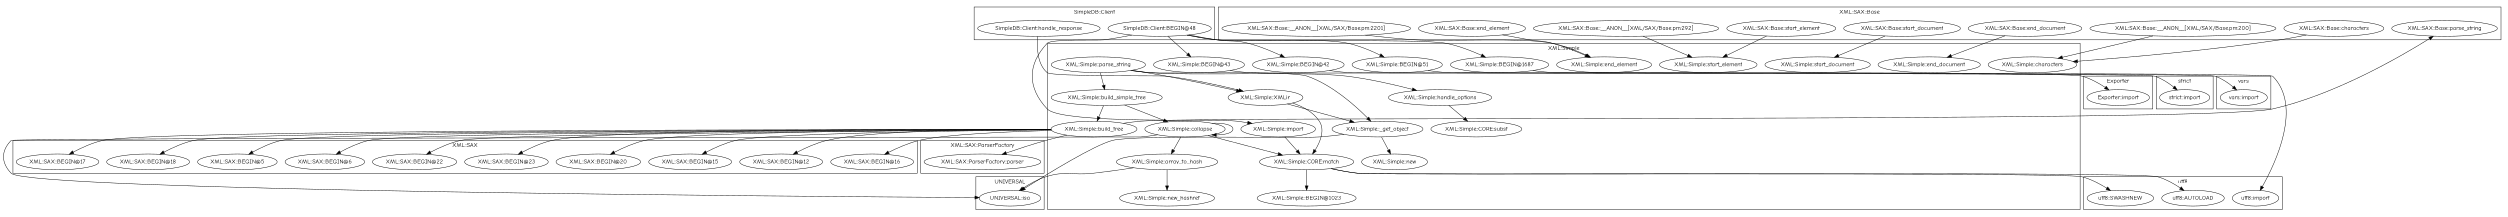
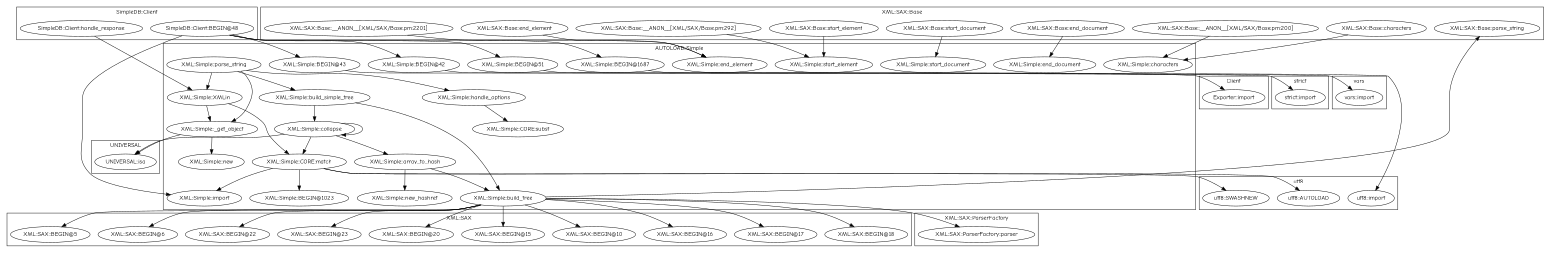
(1564, 48) -> (679, 48)
(2118, 81) -> (1234, 81)
(1291, 144) -> (246, 177)
(781, 162) -> (594, 234)
(1077, 174) -> (458, 177)
